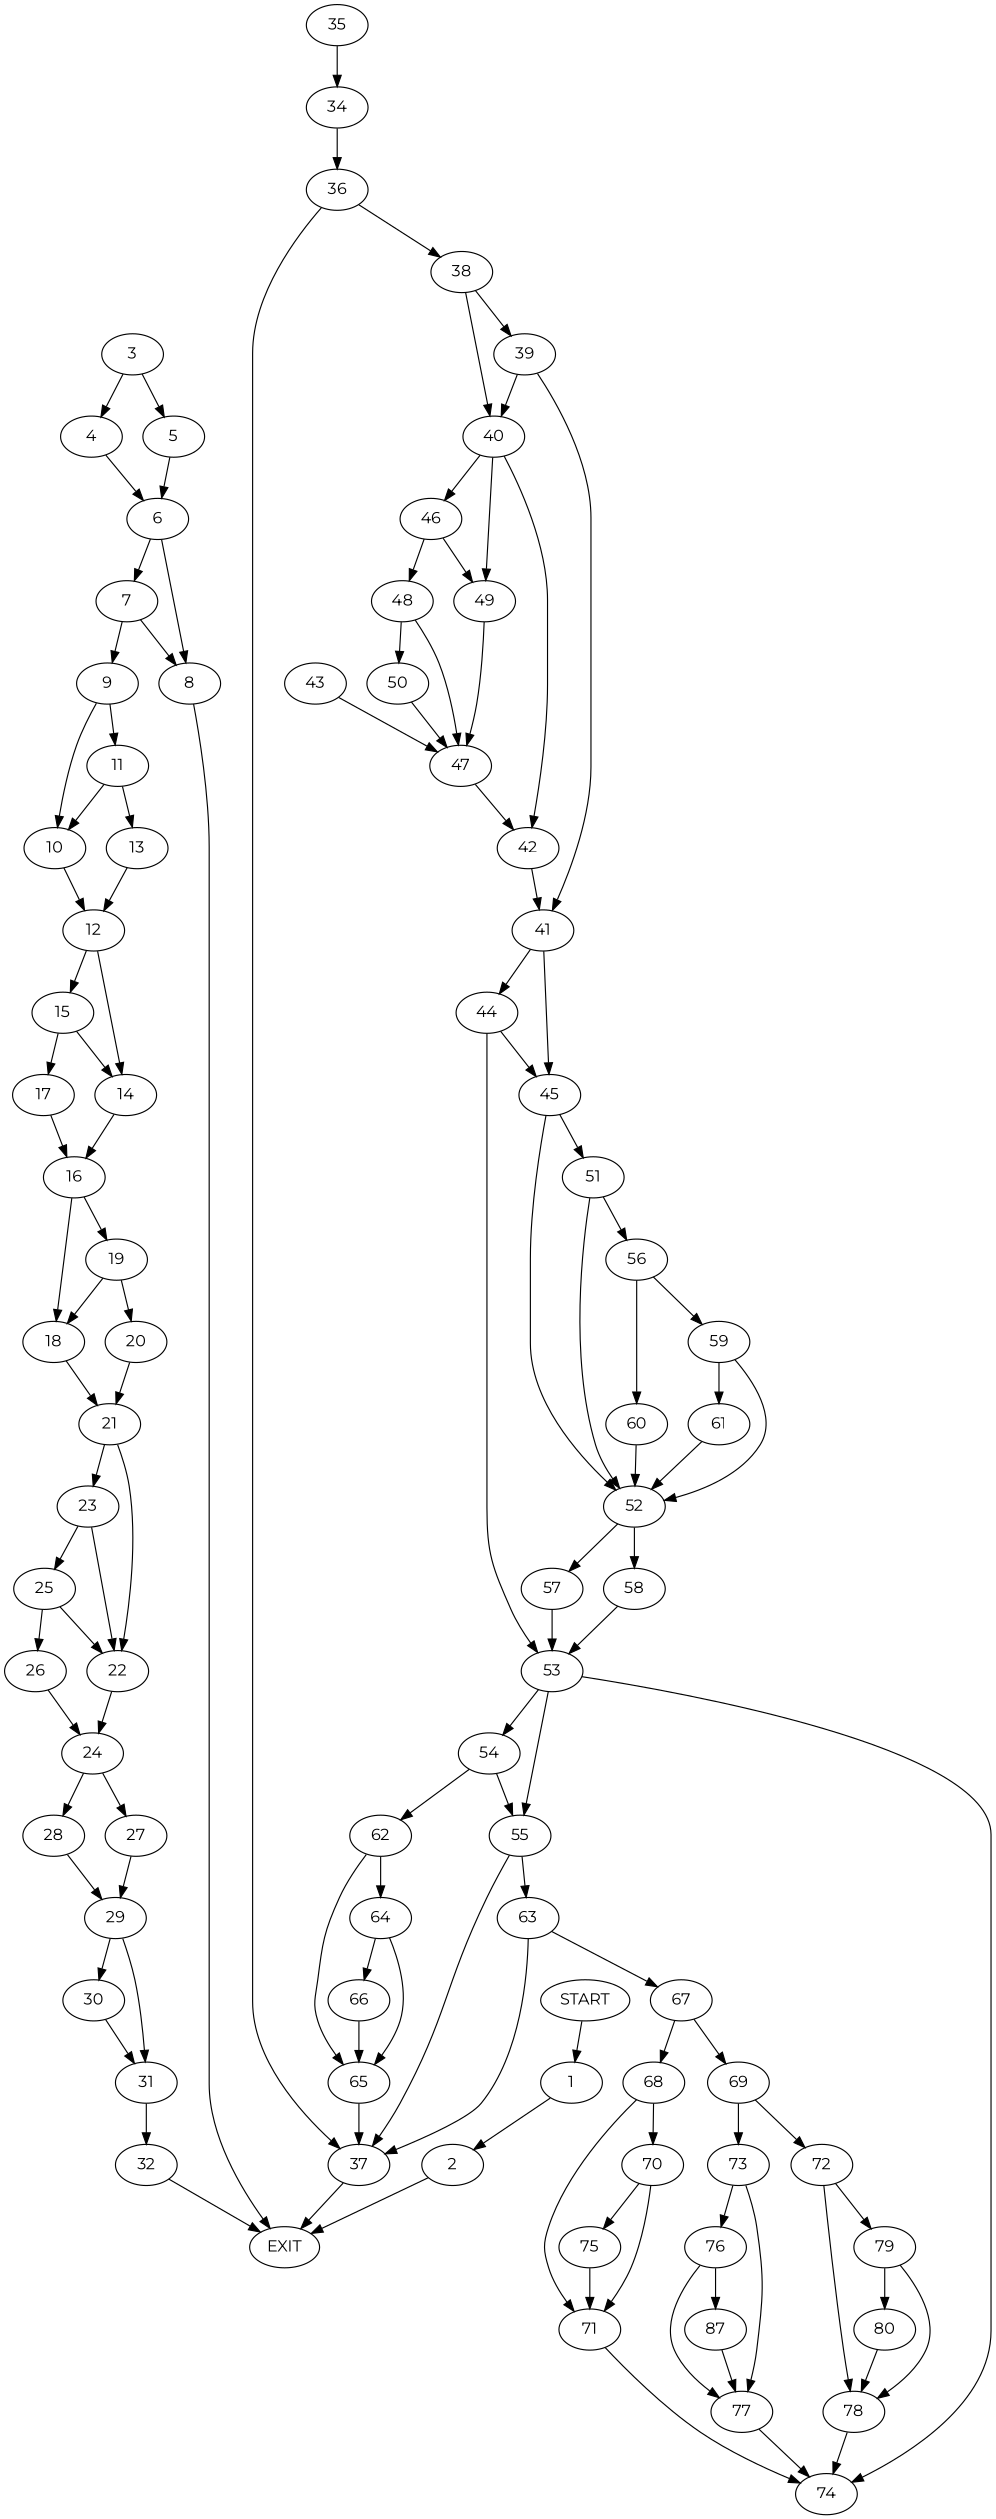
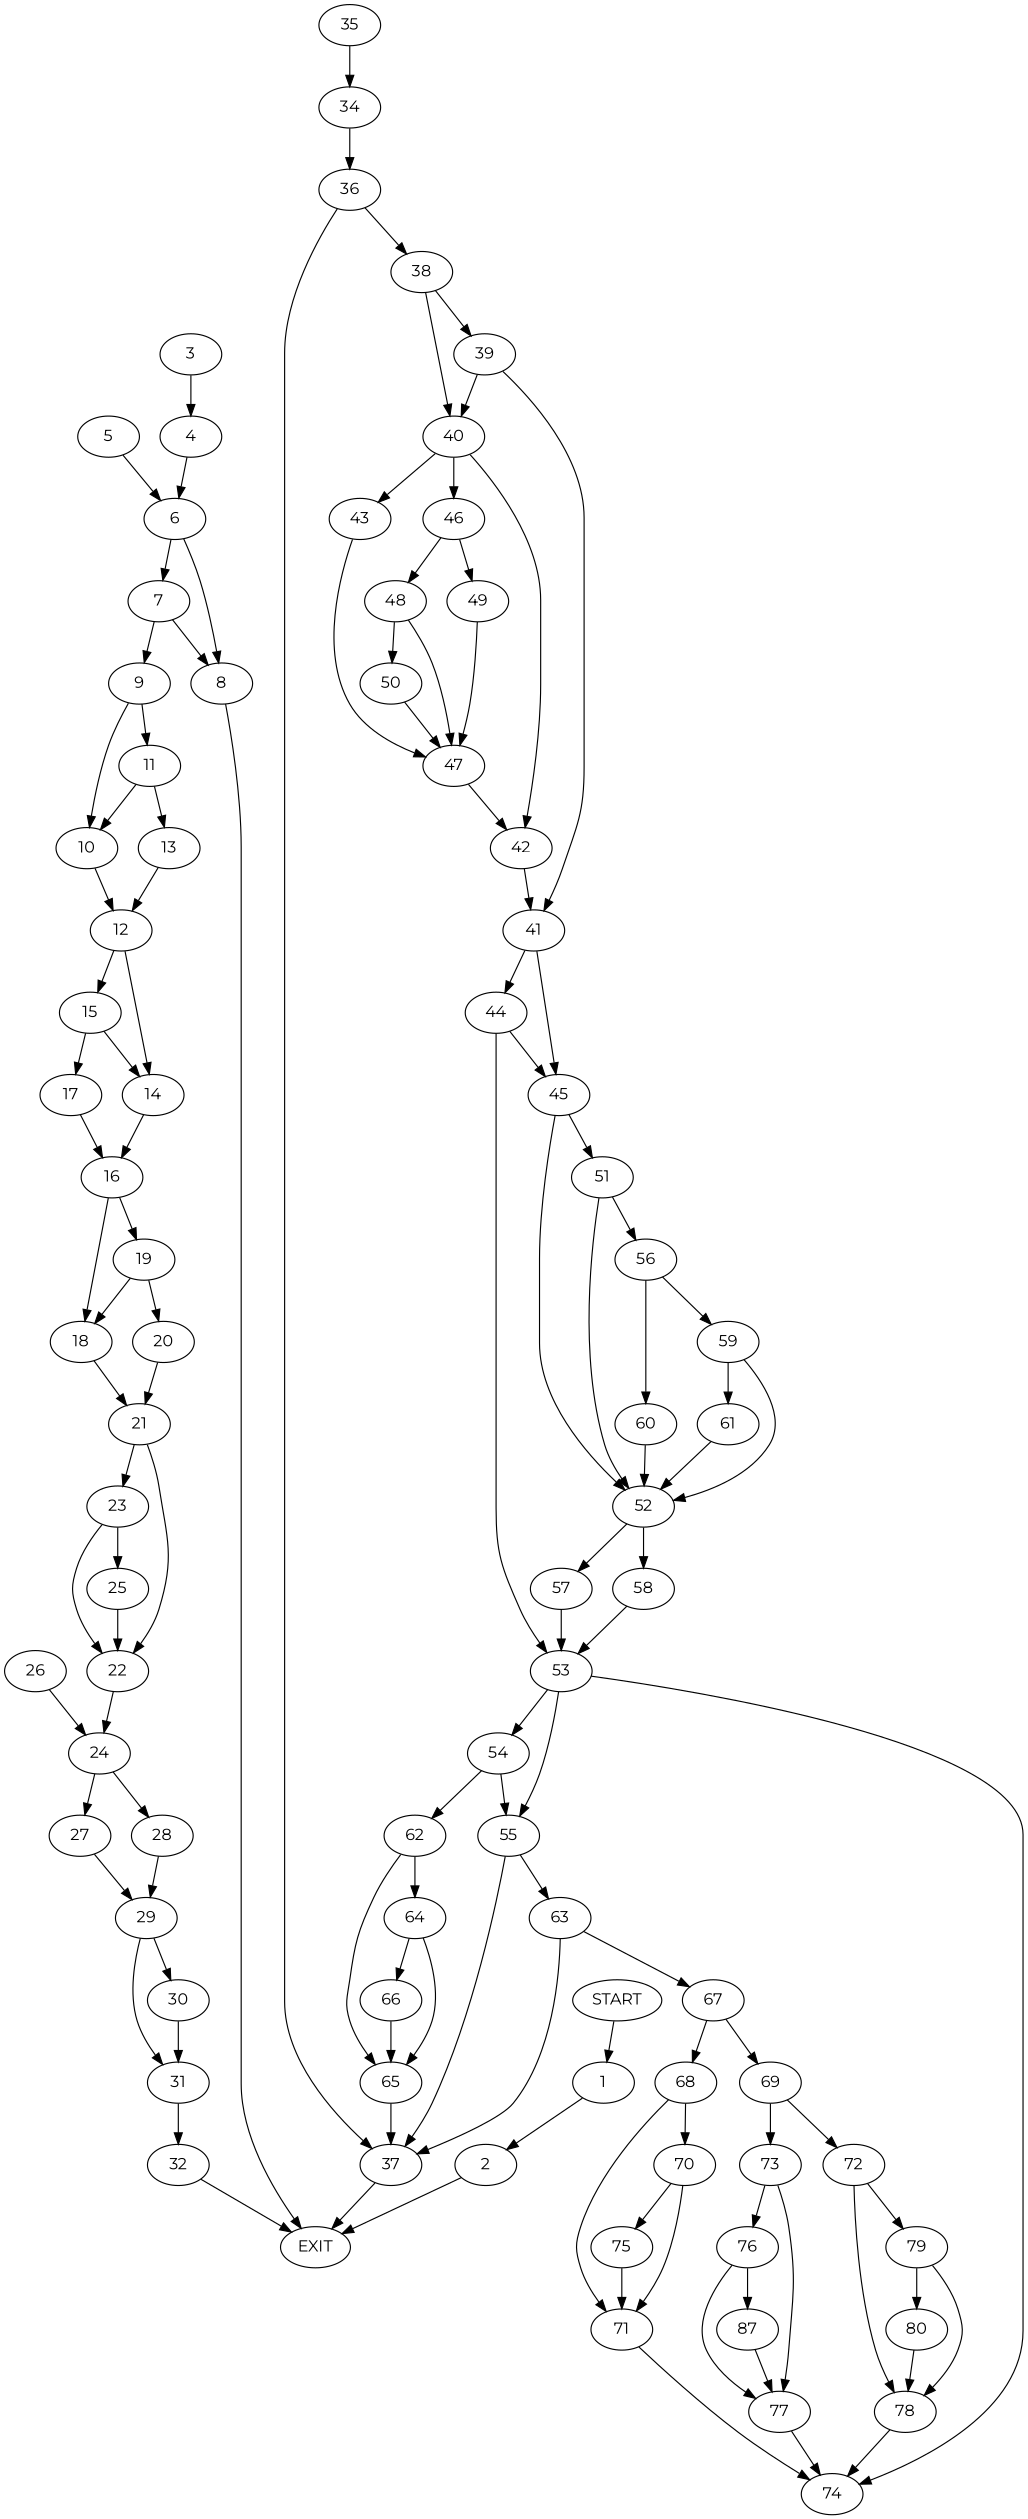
(151, 390) -> none
(490, 513) -> (411, 474)
(41, 1624) -> none
